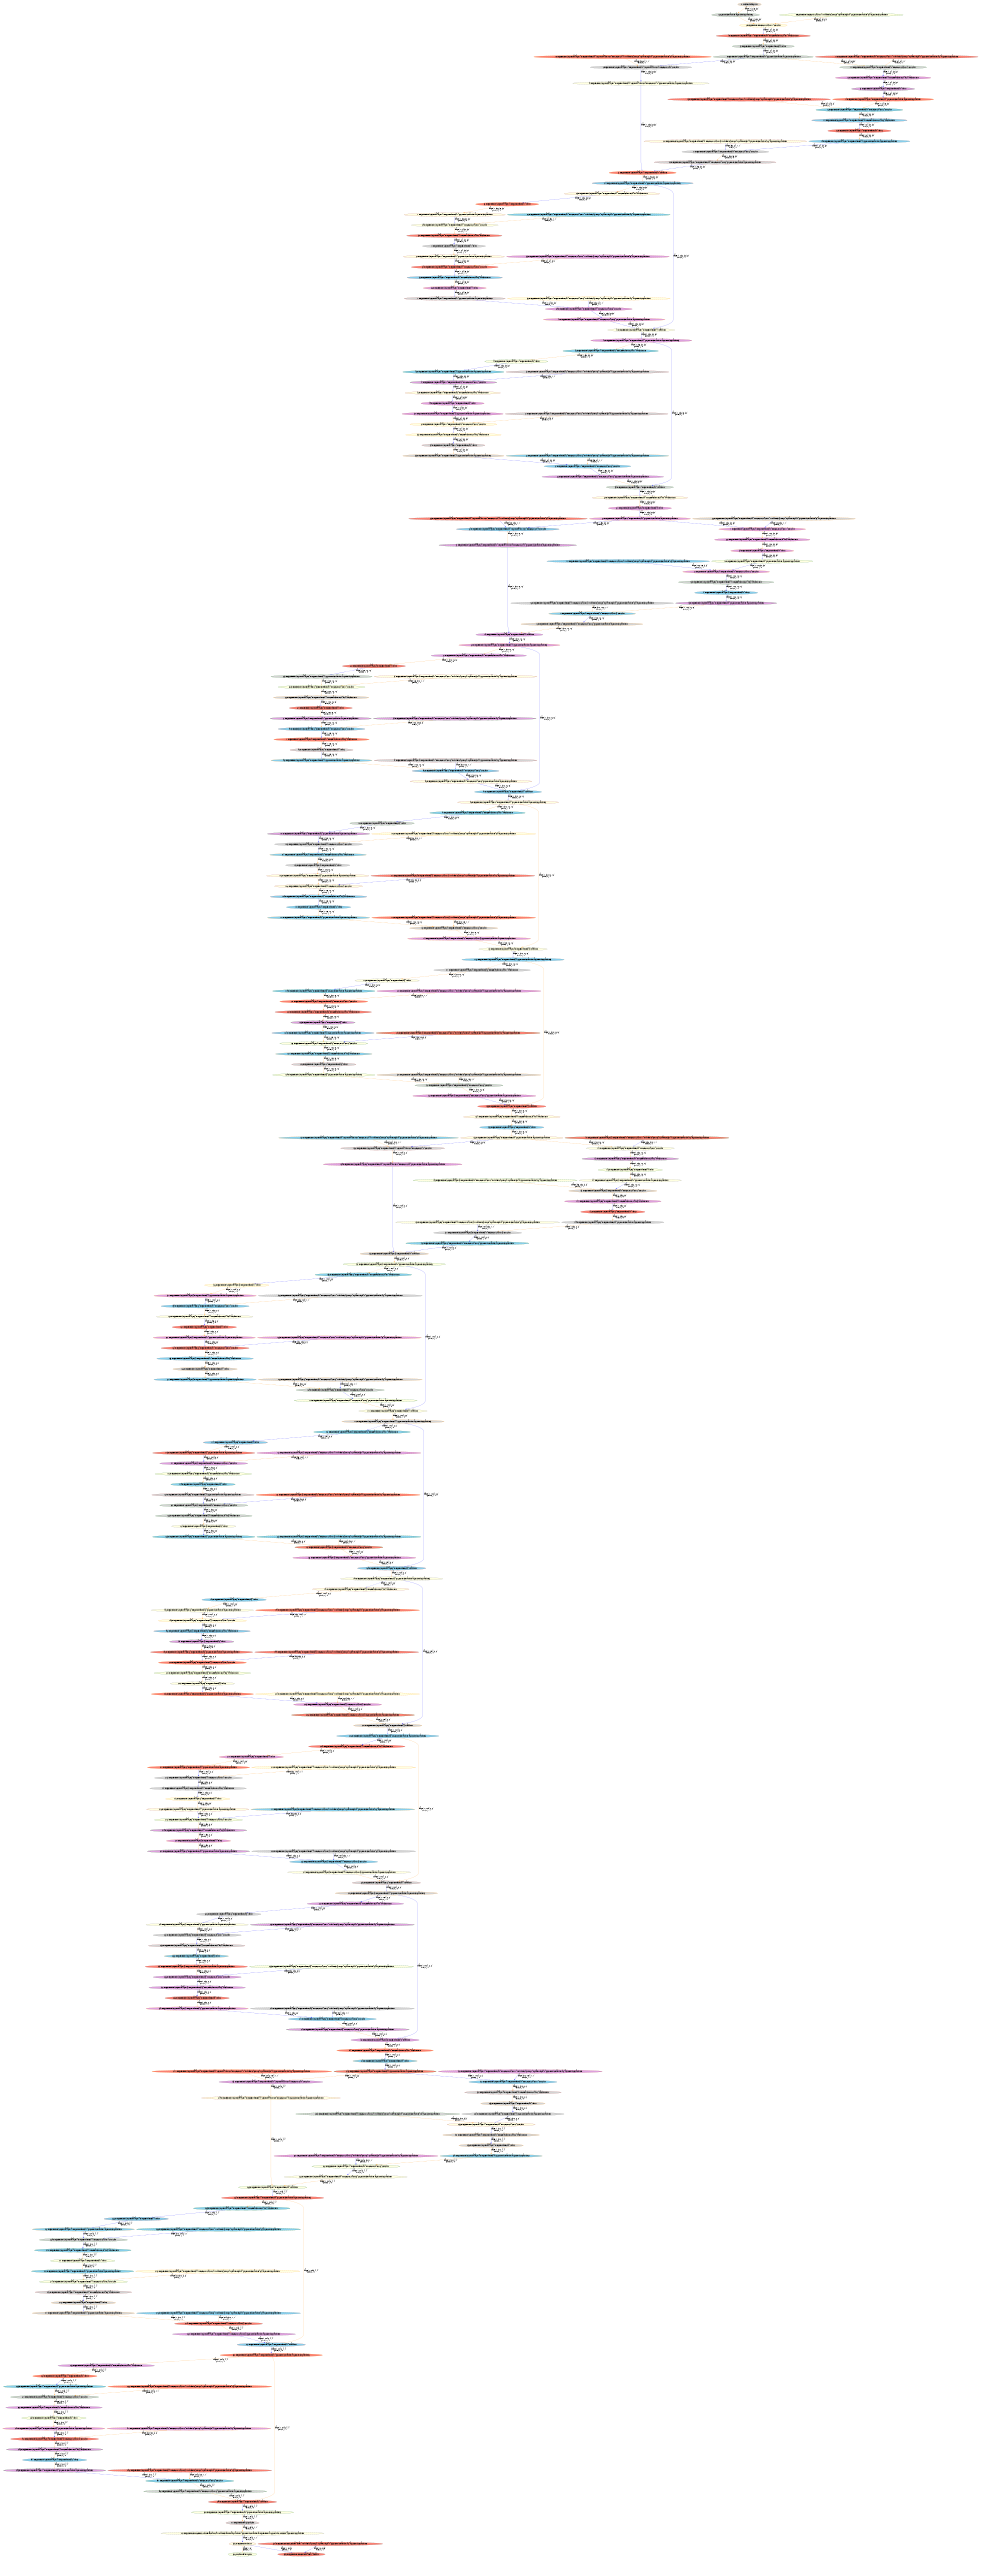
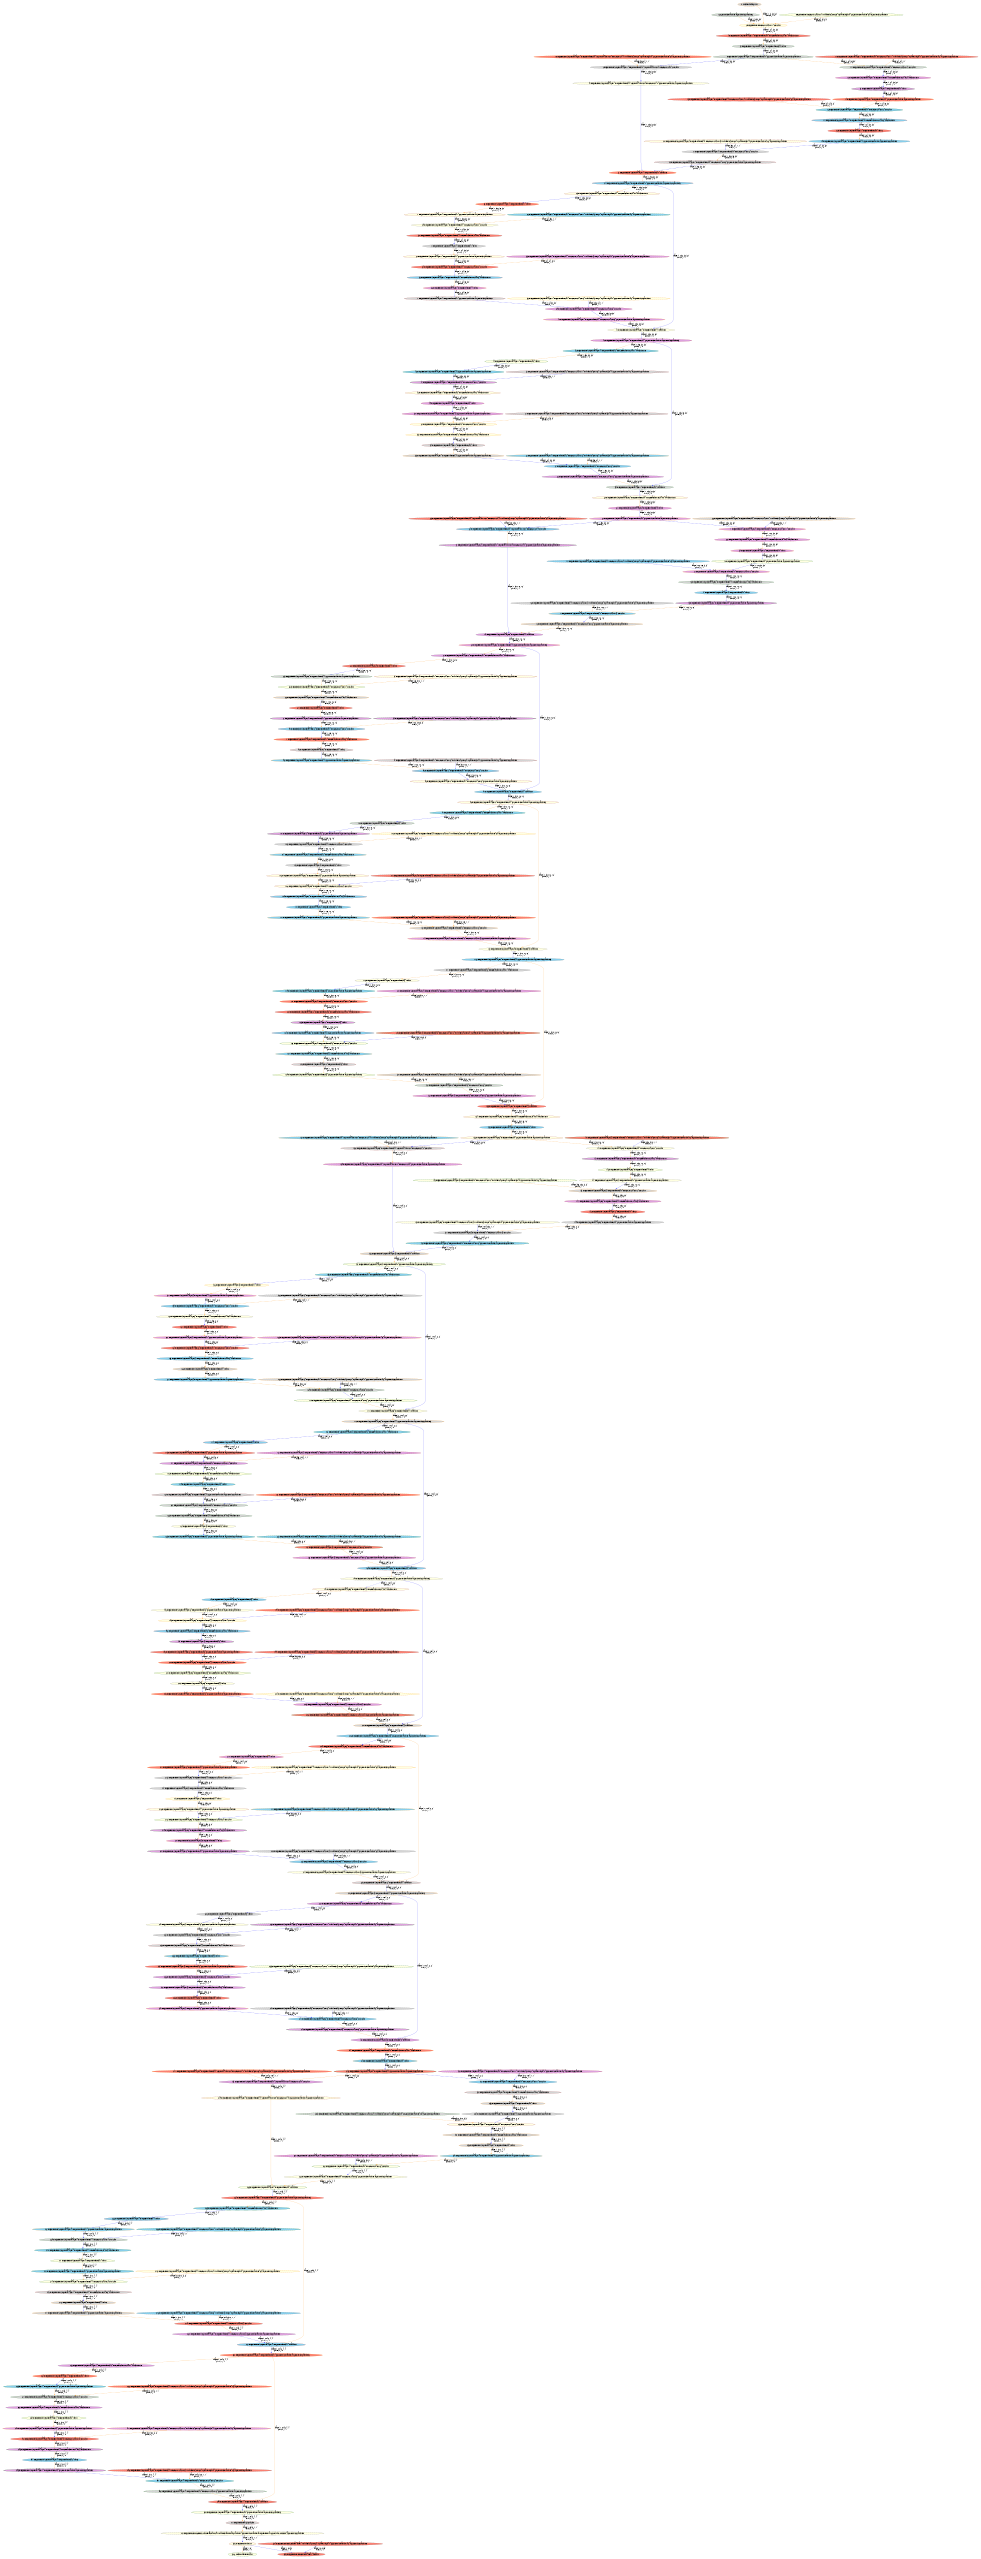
(743, 9) -> (762, 13)
(243, 2554) -> (243, 2554)
